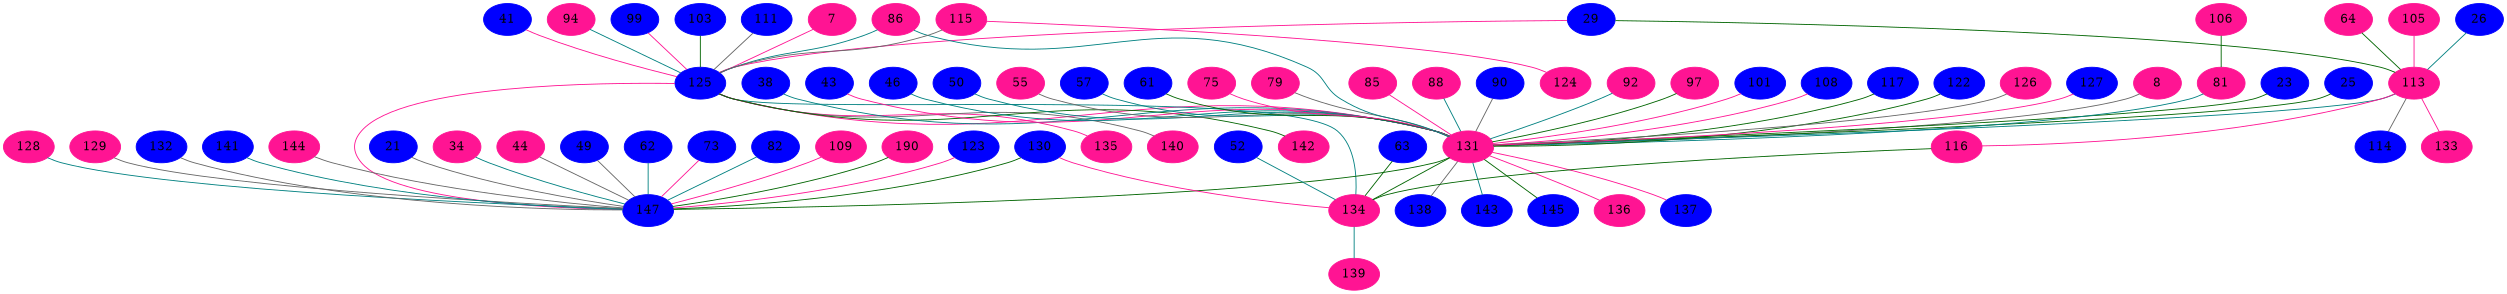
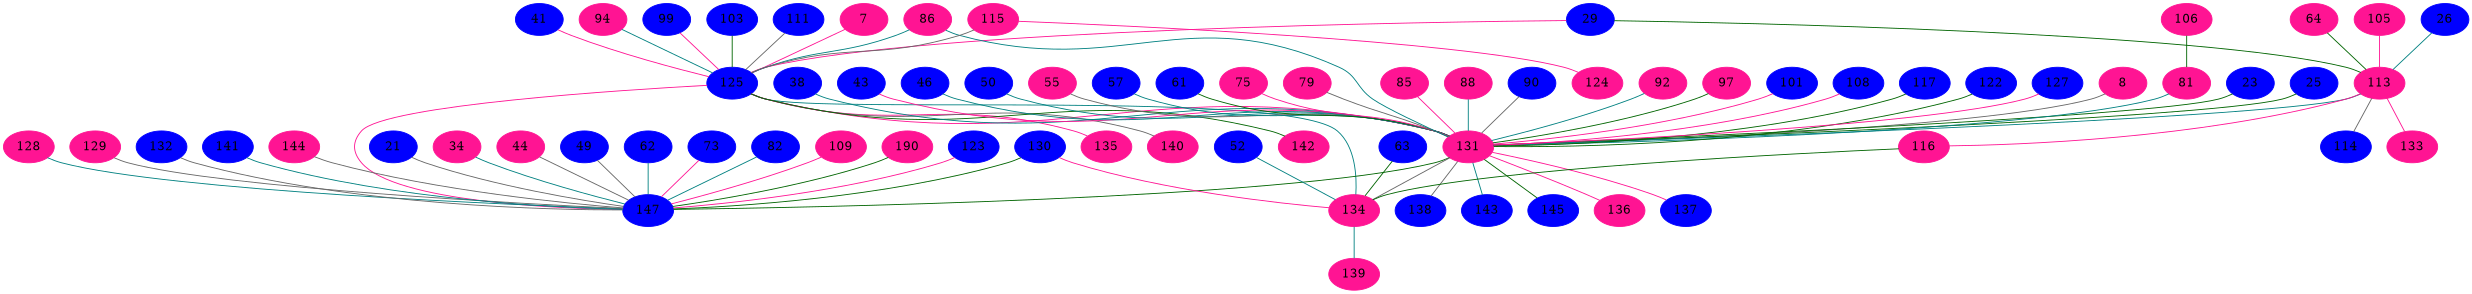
(2026, 83) -> none
(1411, 179) -> (1411, 179)
